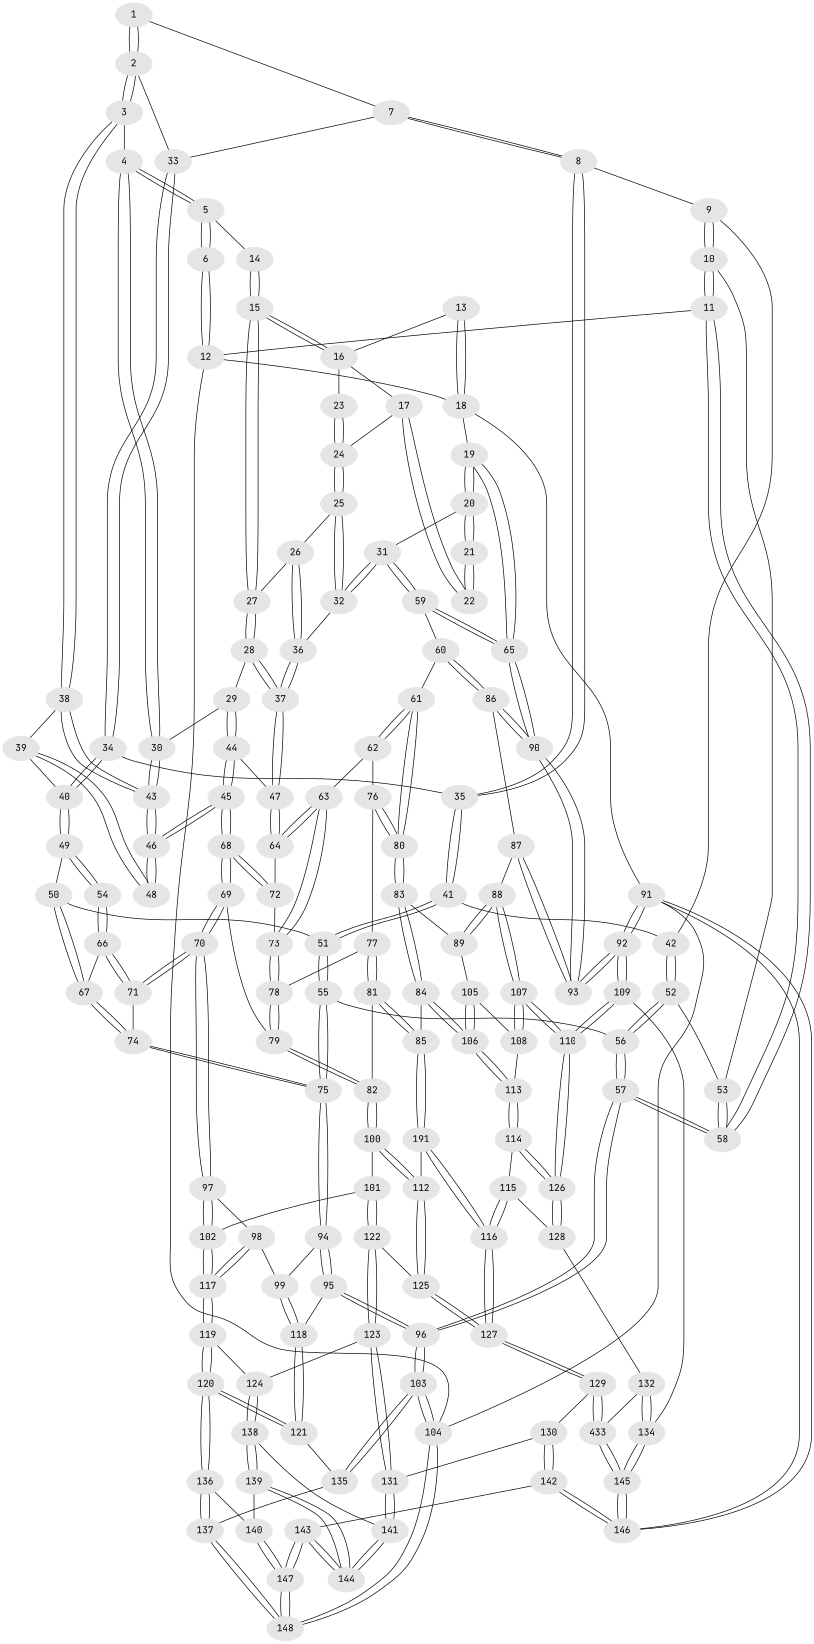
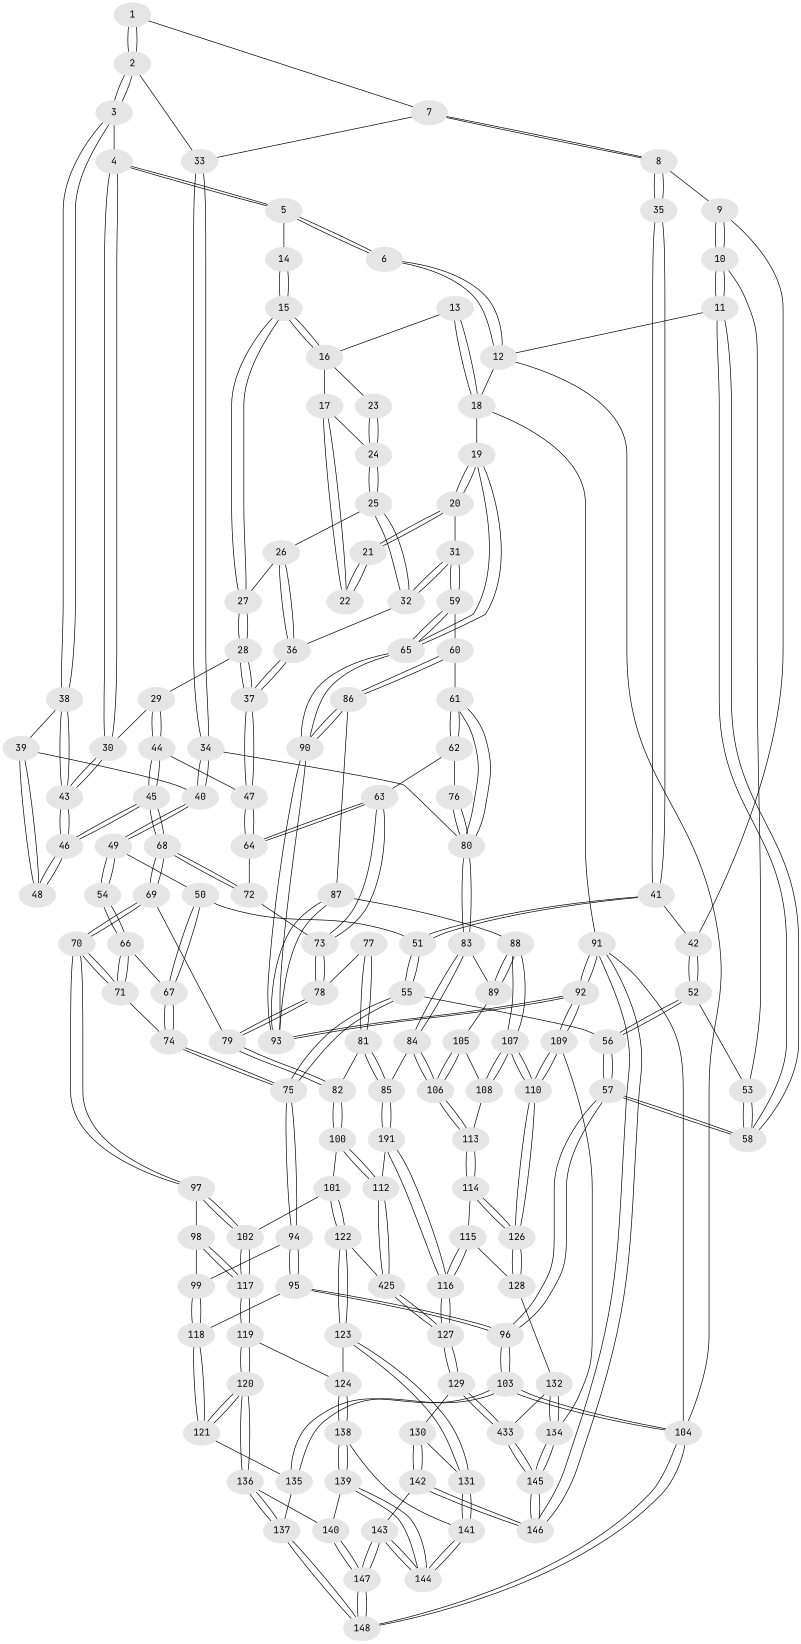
(290, 778) -> (350, 774)
(373, 871) -> none
(421, 1286) -> (386, 1286)
